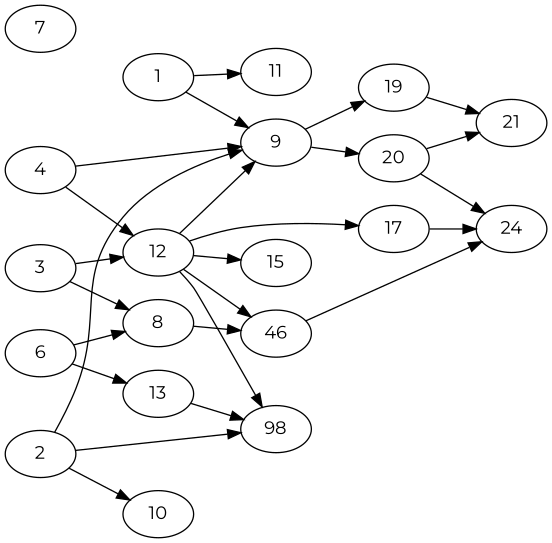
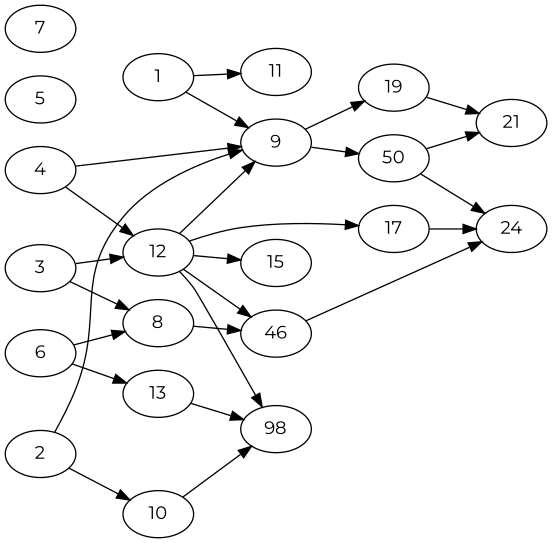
none -> (41, 99)
(394, 158) -> (394, 158)
(152, 442) -> (212, 476)
